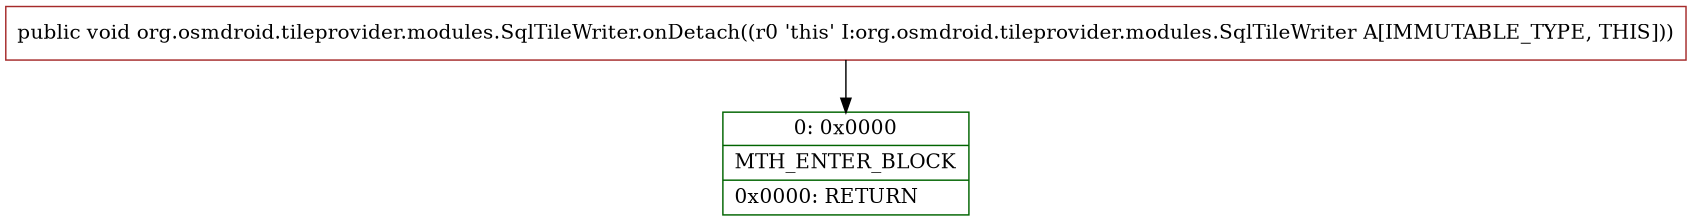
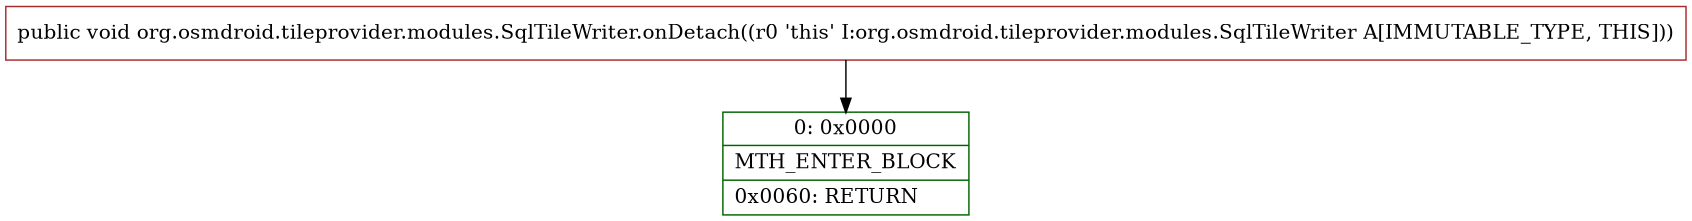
(836, 197) -> (836, 197)
